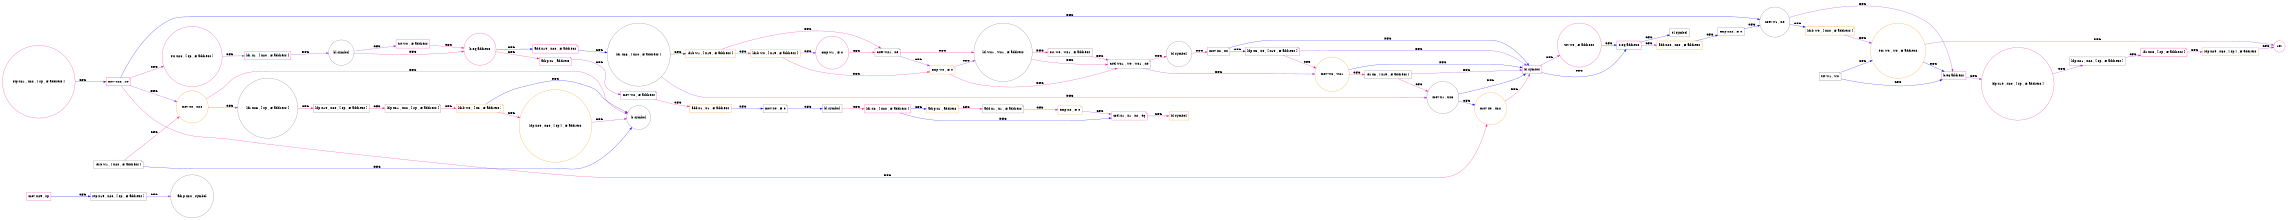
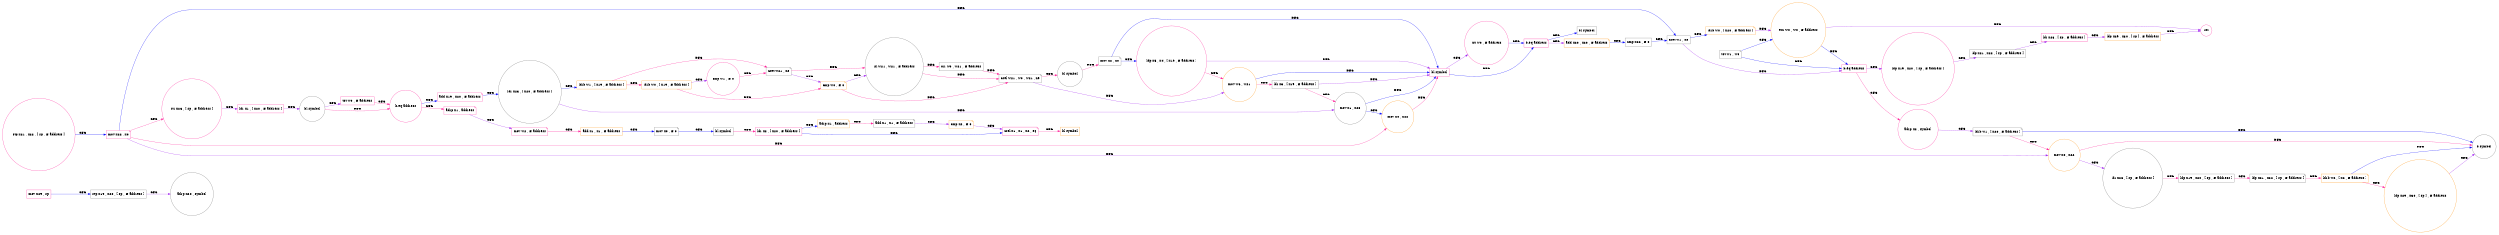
(1775, 22) -> (1679, 40)
(1272, 51) -> (1172, 61)
none -> (1918, 129)
